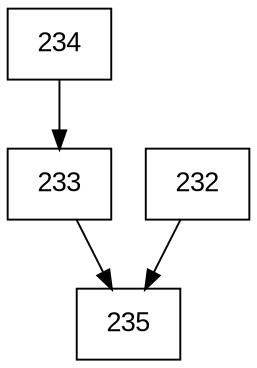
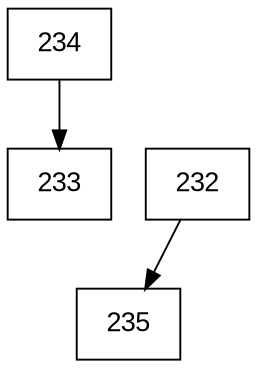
(90, 246) -> none
